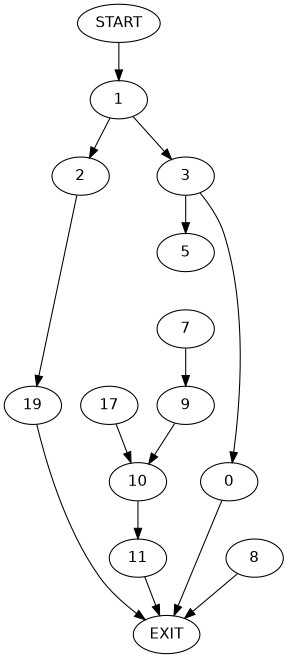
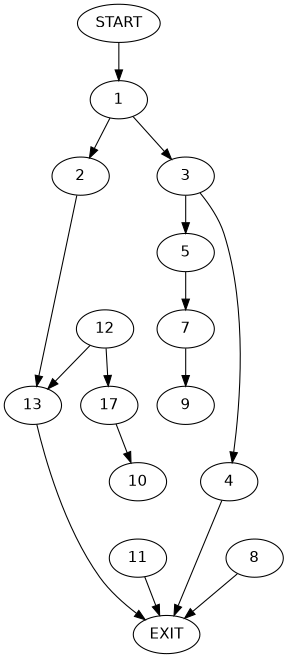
none -> (186, 286)
none -> (105, 329)
(33, 405) -> (33, 405)
(165, 439) -> none
(229, 482) -> (229, 482)
(138, 515) -> none
